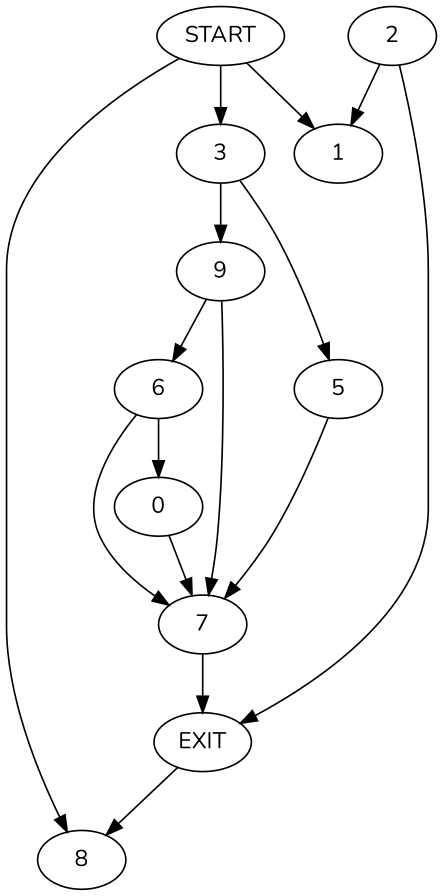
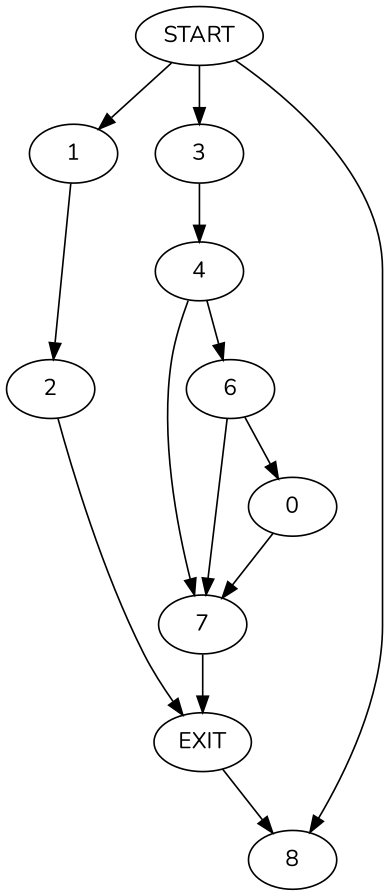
(369, 87) -> (63, 263)
(221, 271) -> (199, 271)
(338, 389) -> none
